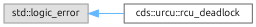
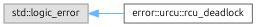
(188, 14) -> (188, 14)
